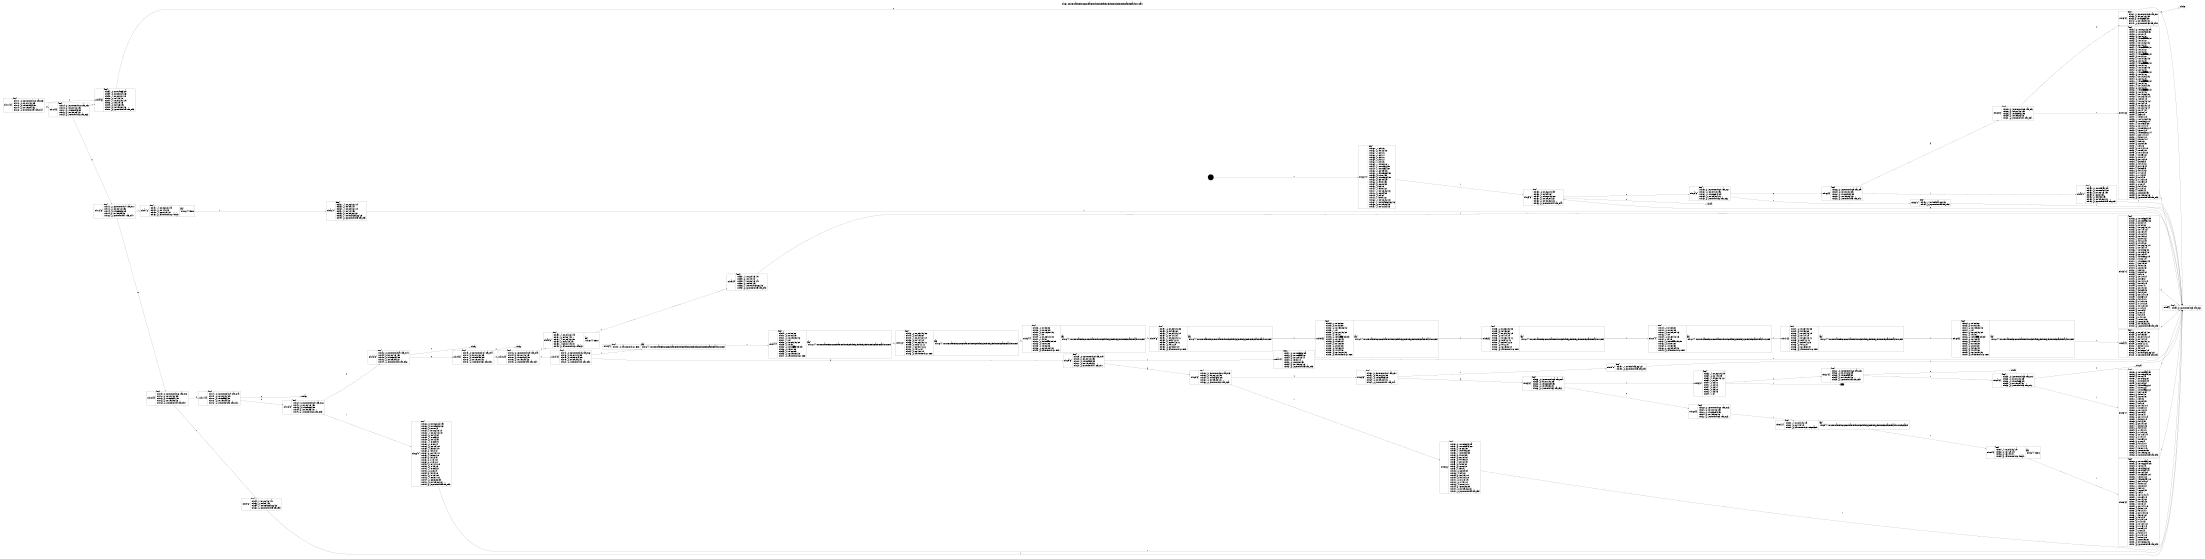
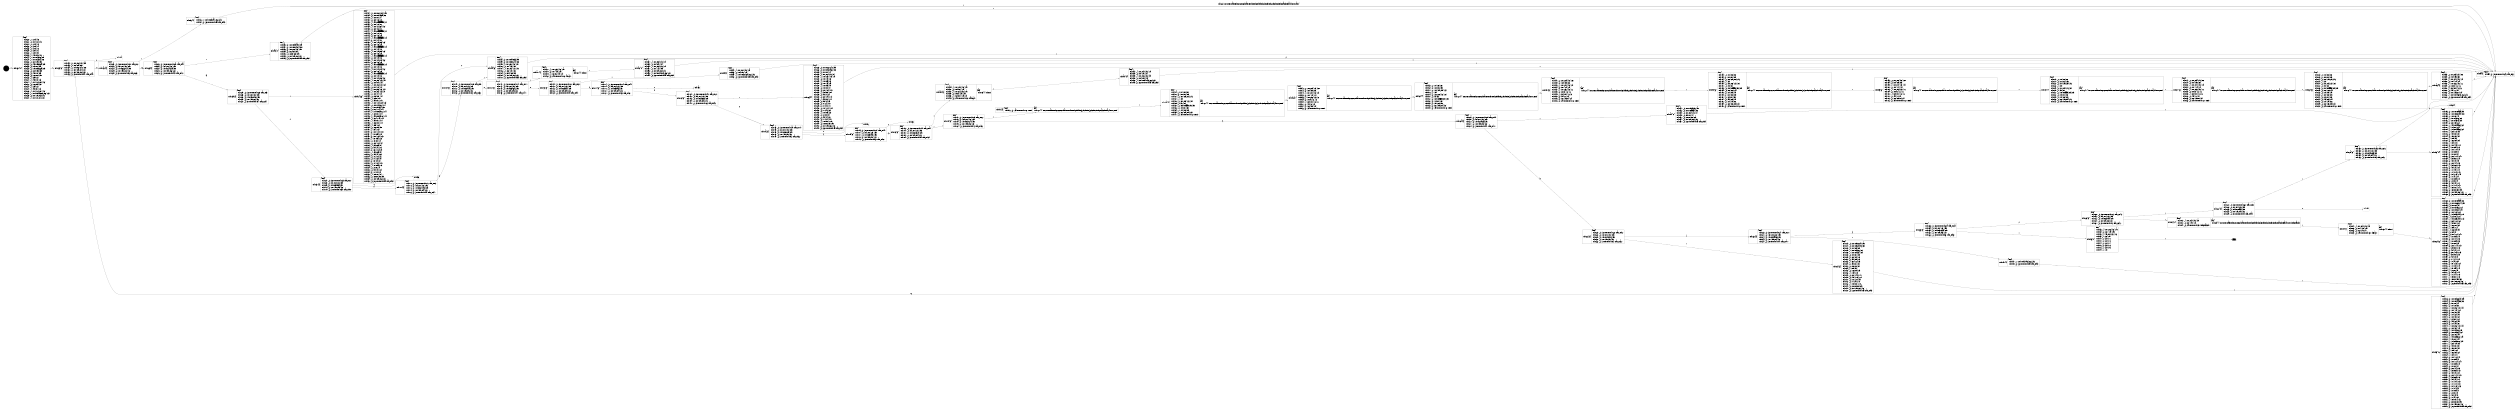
none -> (374, 188)
(1773, 379) -> (2168, 214)
